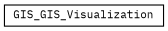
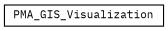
(84, 16) -> (84, 16)
